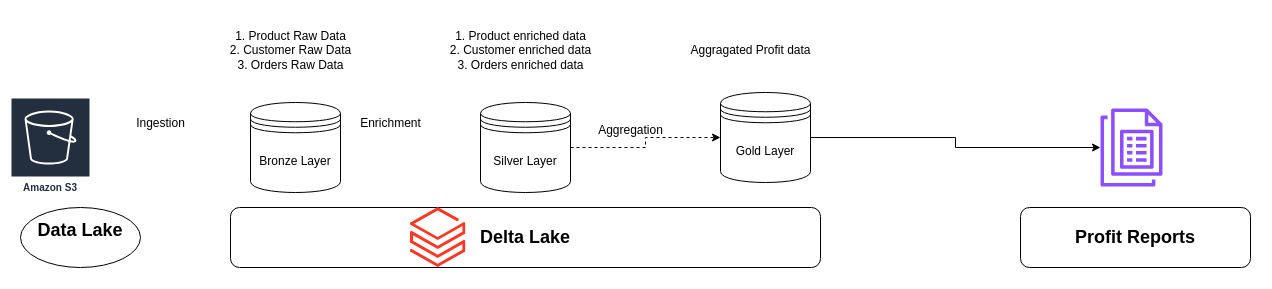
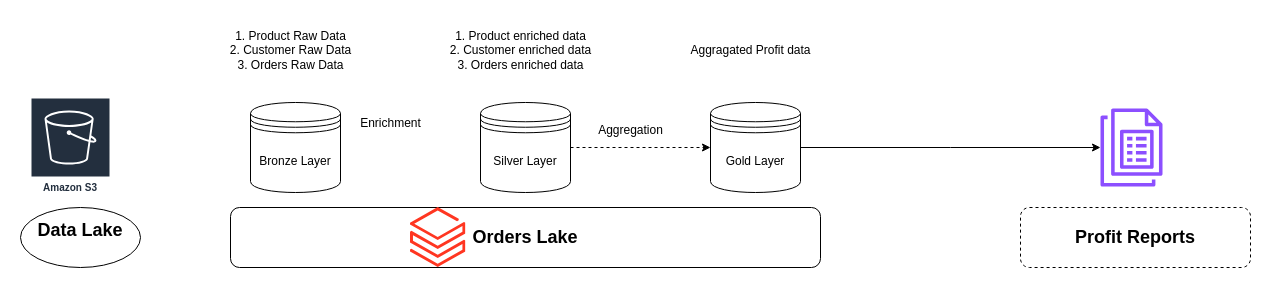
(161, 131) -> none
(766, 138) -> (756, 148)
(51, 148) -> (71, 148)
(526, 238) -> (526, 238)
(1136, 238) -> (1136, 238)
